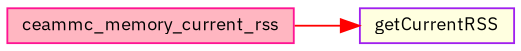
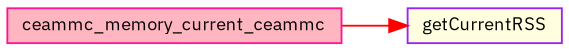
(151, 26) -> (174, 26)
